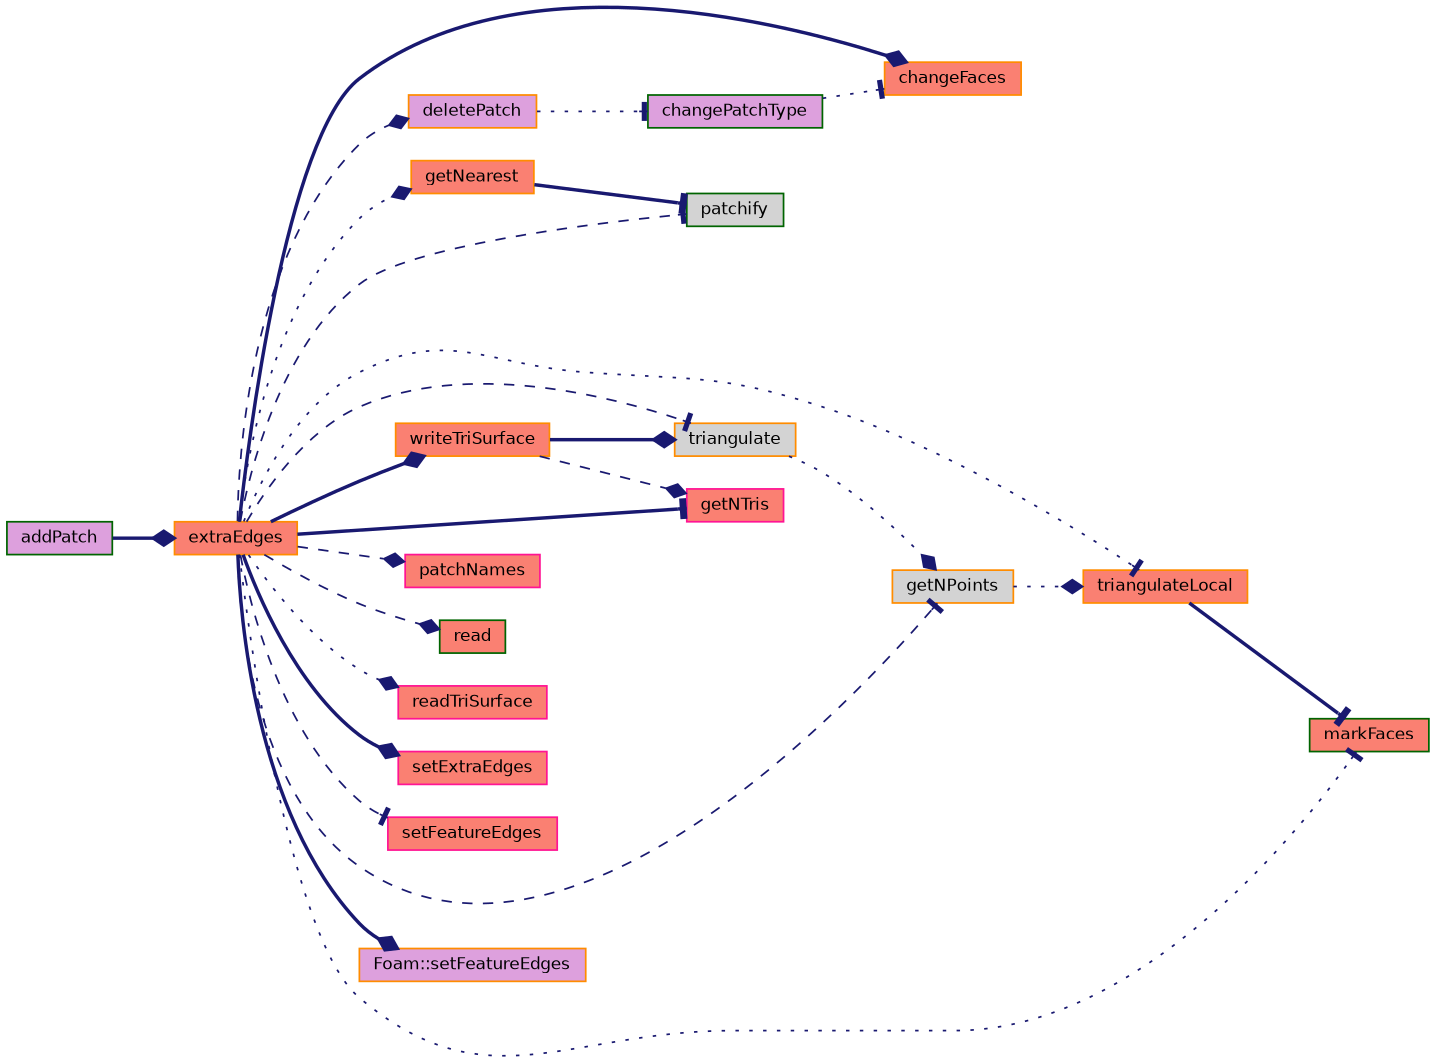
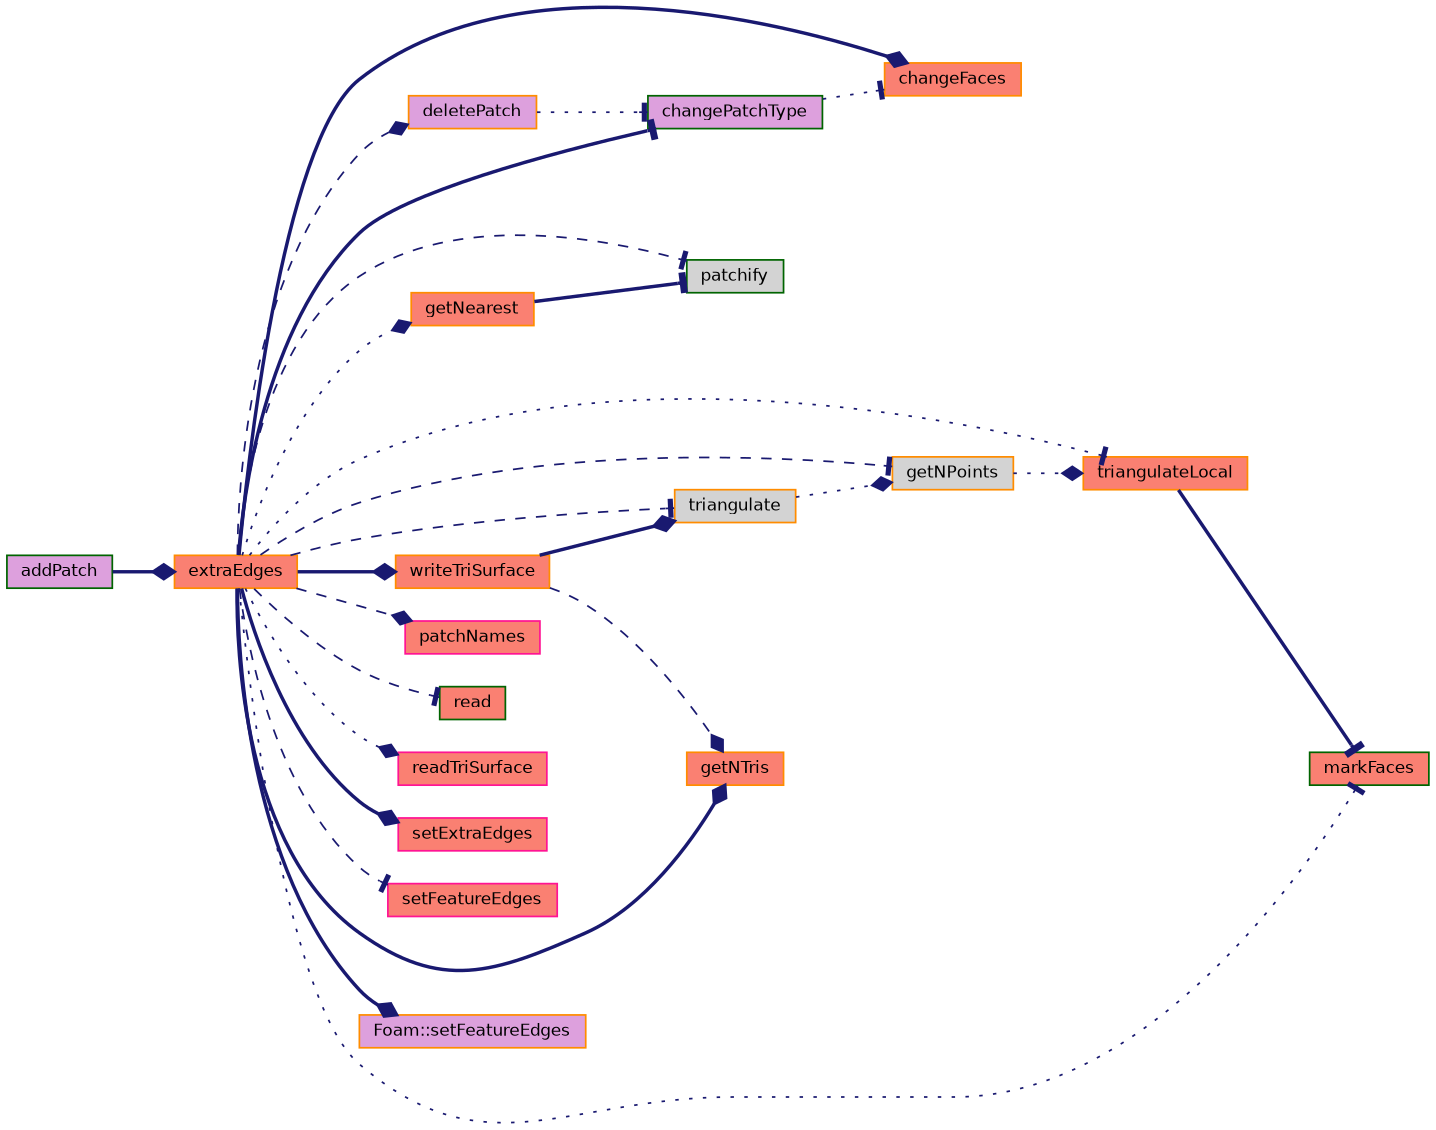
none -> (346, 249)
(735, 505) -> (735, 769)
(488, 522) -> (380, 946)
(339, 595) -> (335, 655)
